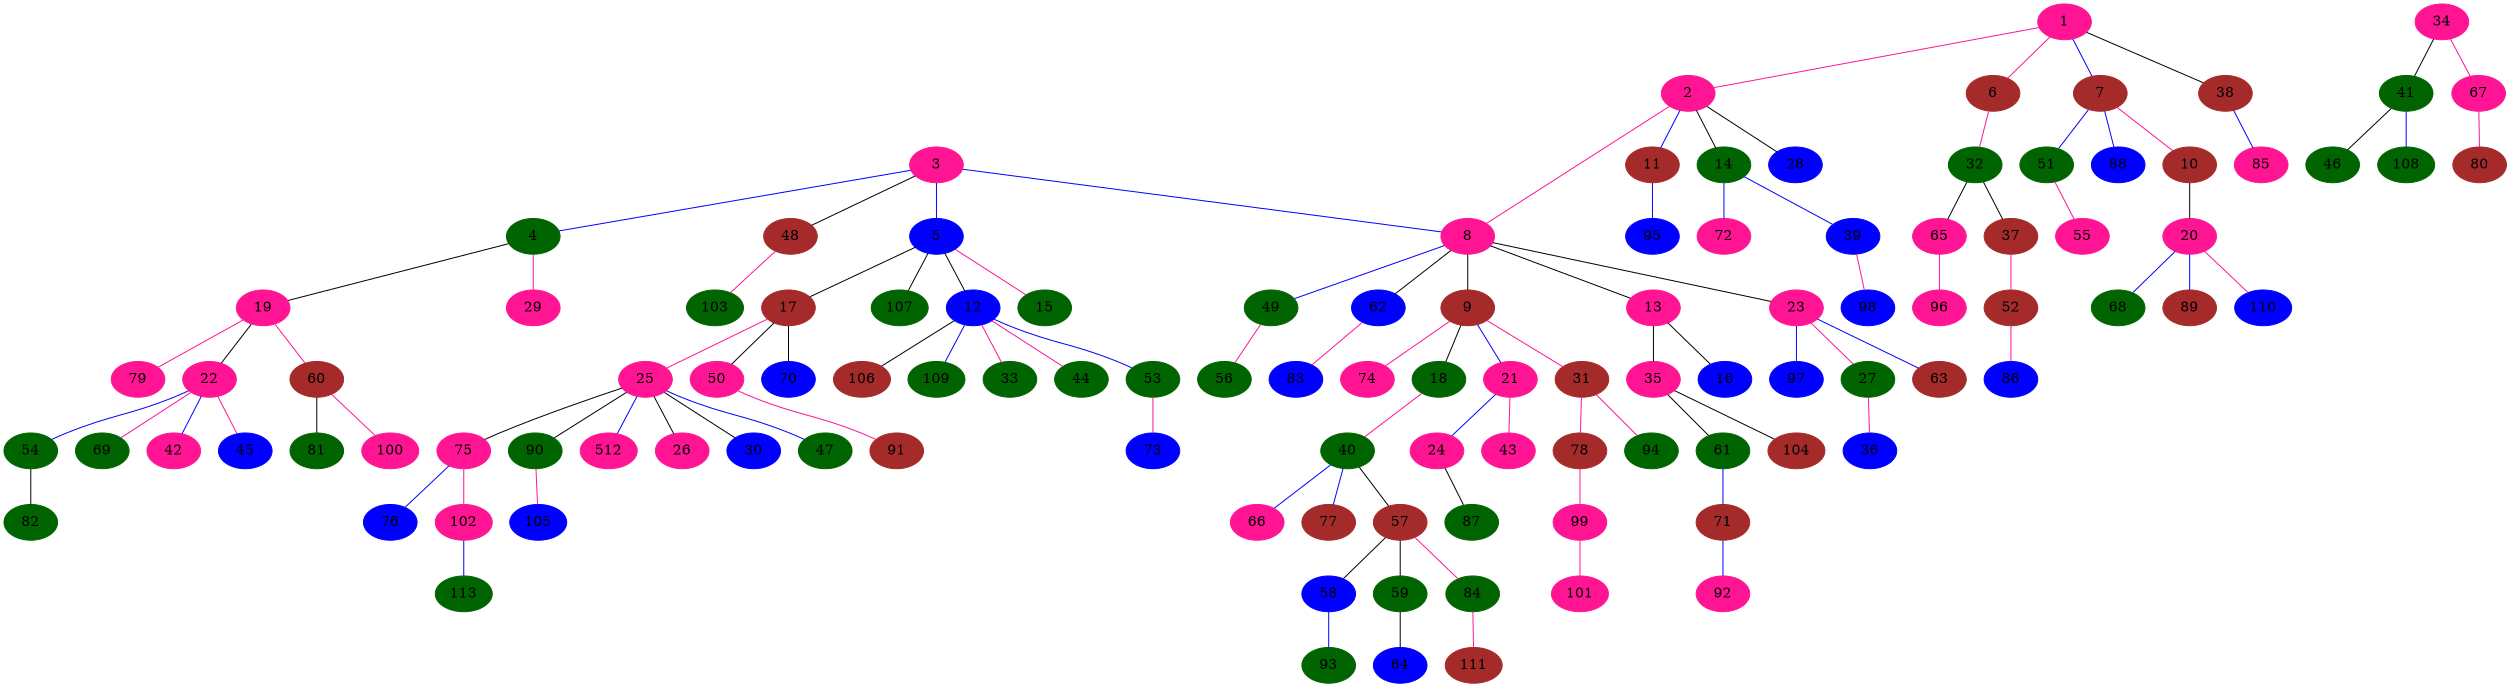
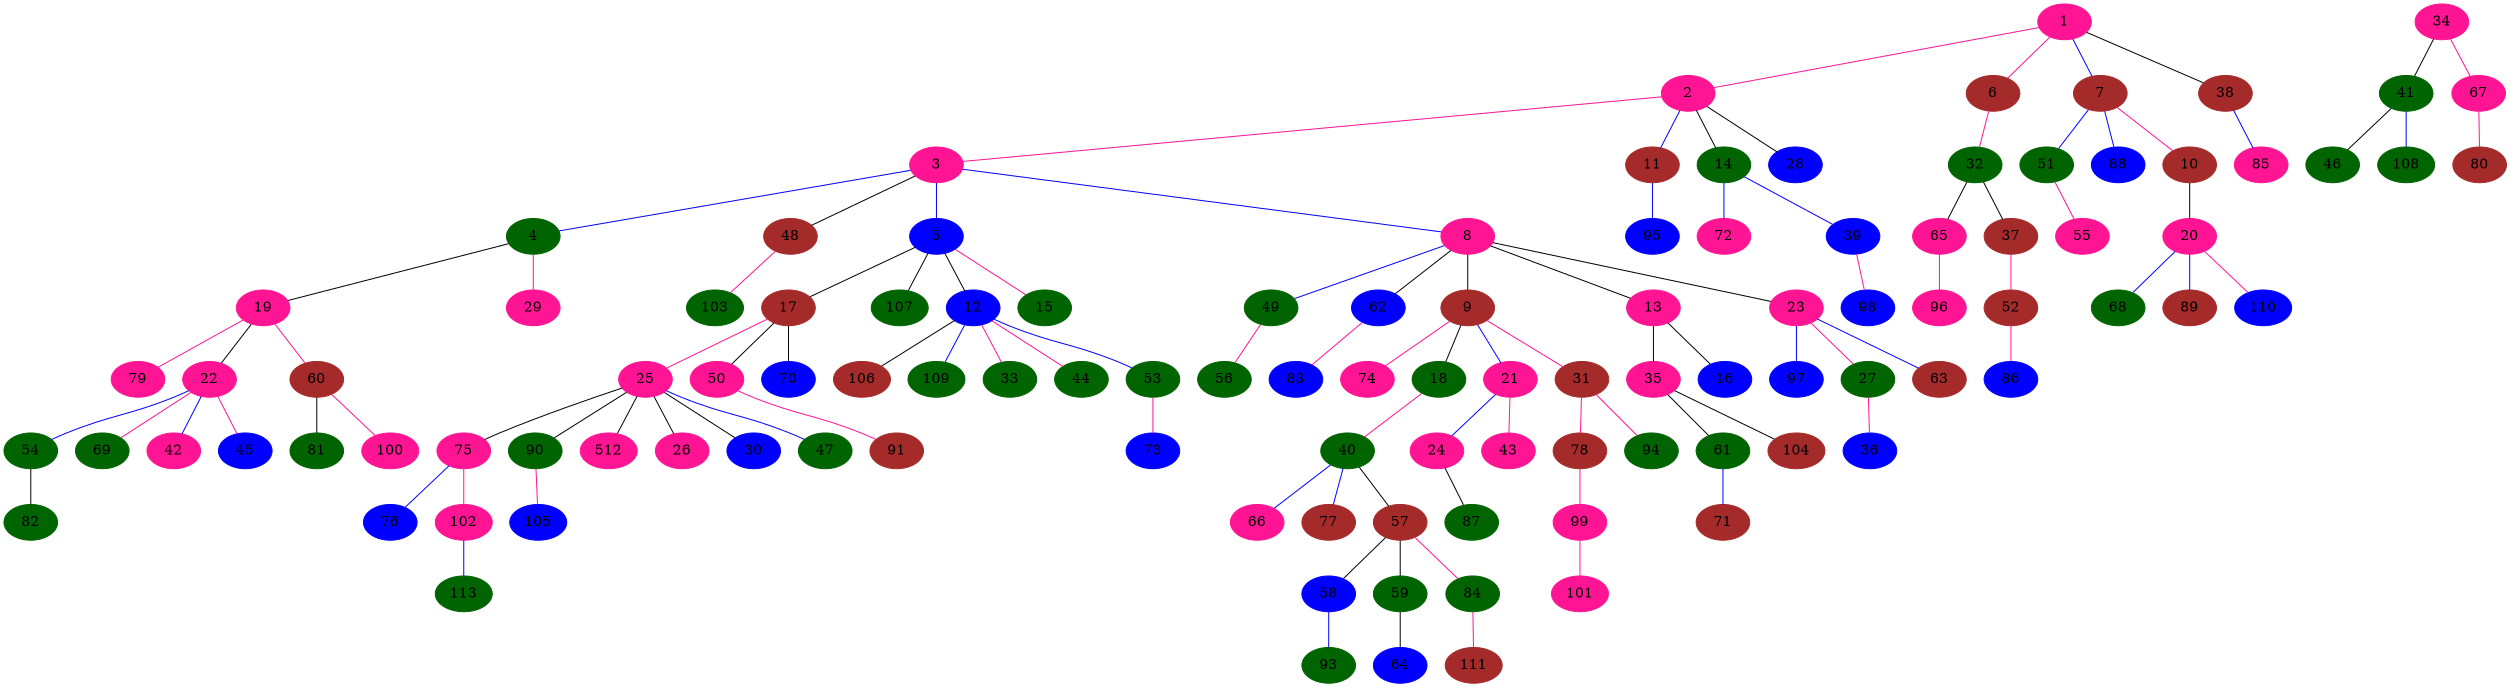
(1578, 165) -> (1312, 129)
(627, 415) -> (627, 415)
(1723, 594) -> none
